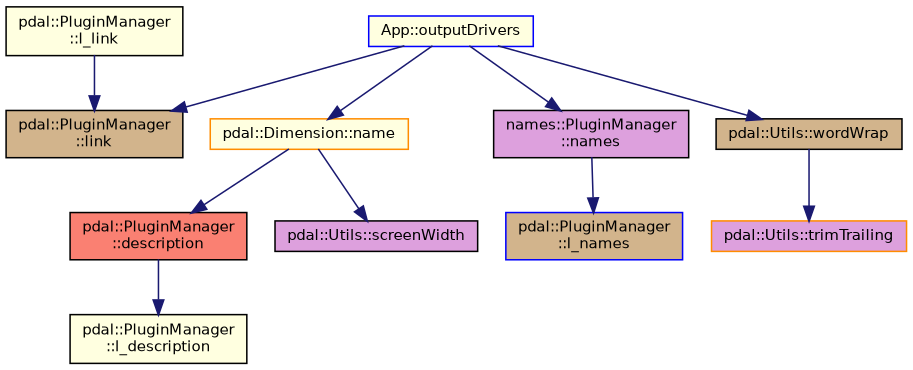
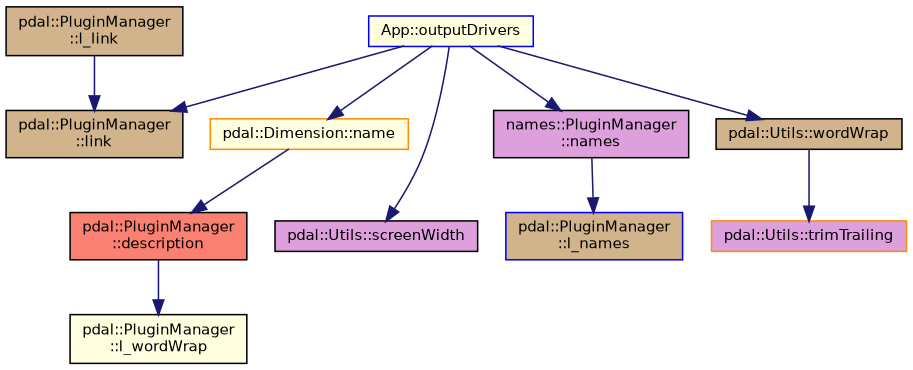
(94, 31) -> (94, 31)
(339, 179) -> (431, 131)
(158, 339) -> (158, 339)
